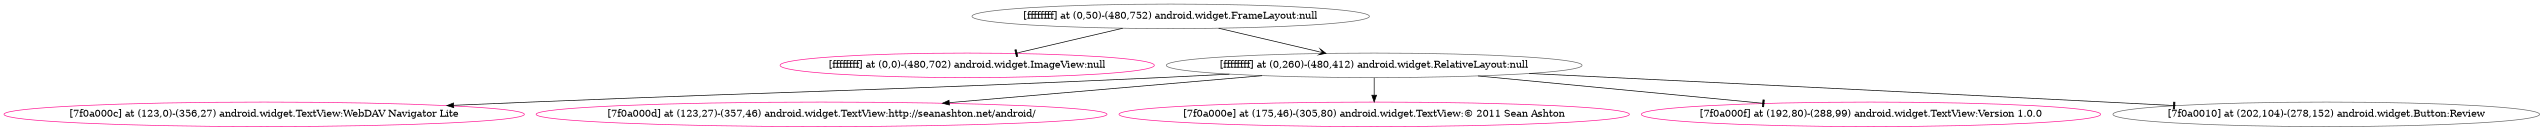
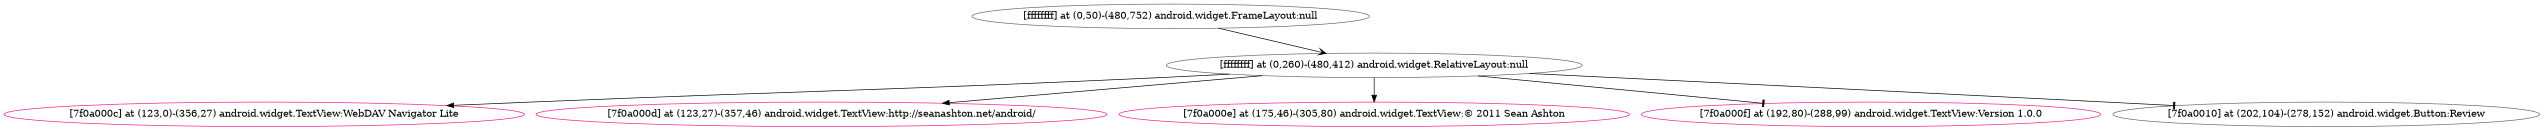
(967, 65) -> none
